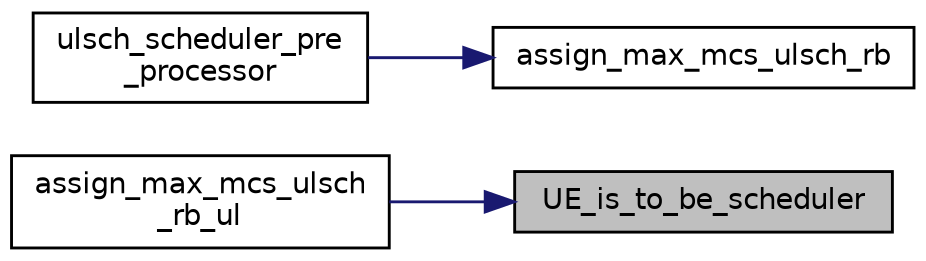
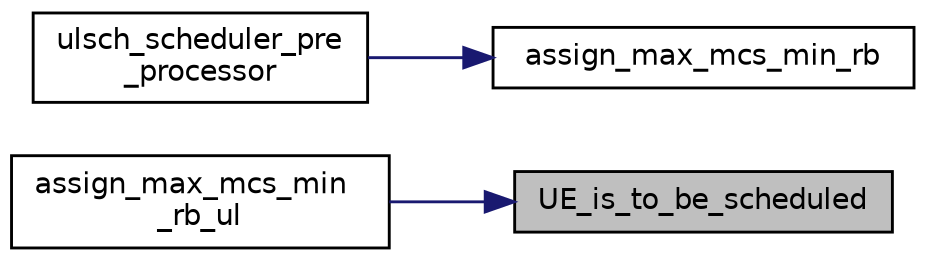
(704, 58) -> (704, 58)
(200, 202) -> (200, 202)
(704, 202) -> (704, 202)
